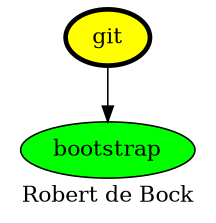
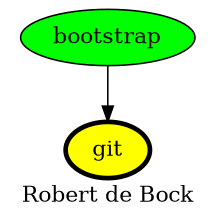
(108, 86) -> (108, 86)
